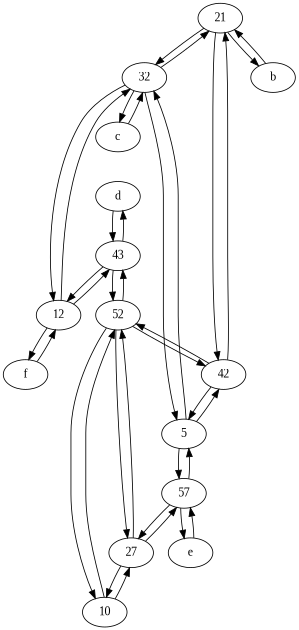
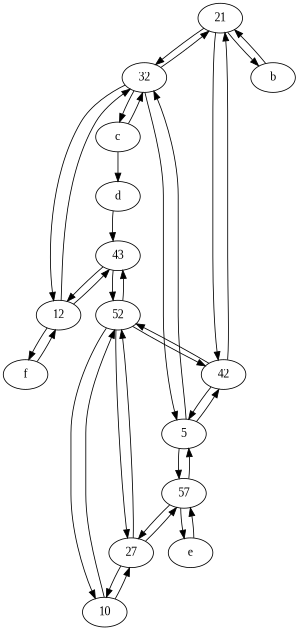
(123, 230) -> (118, 163)
